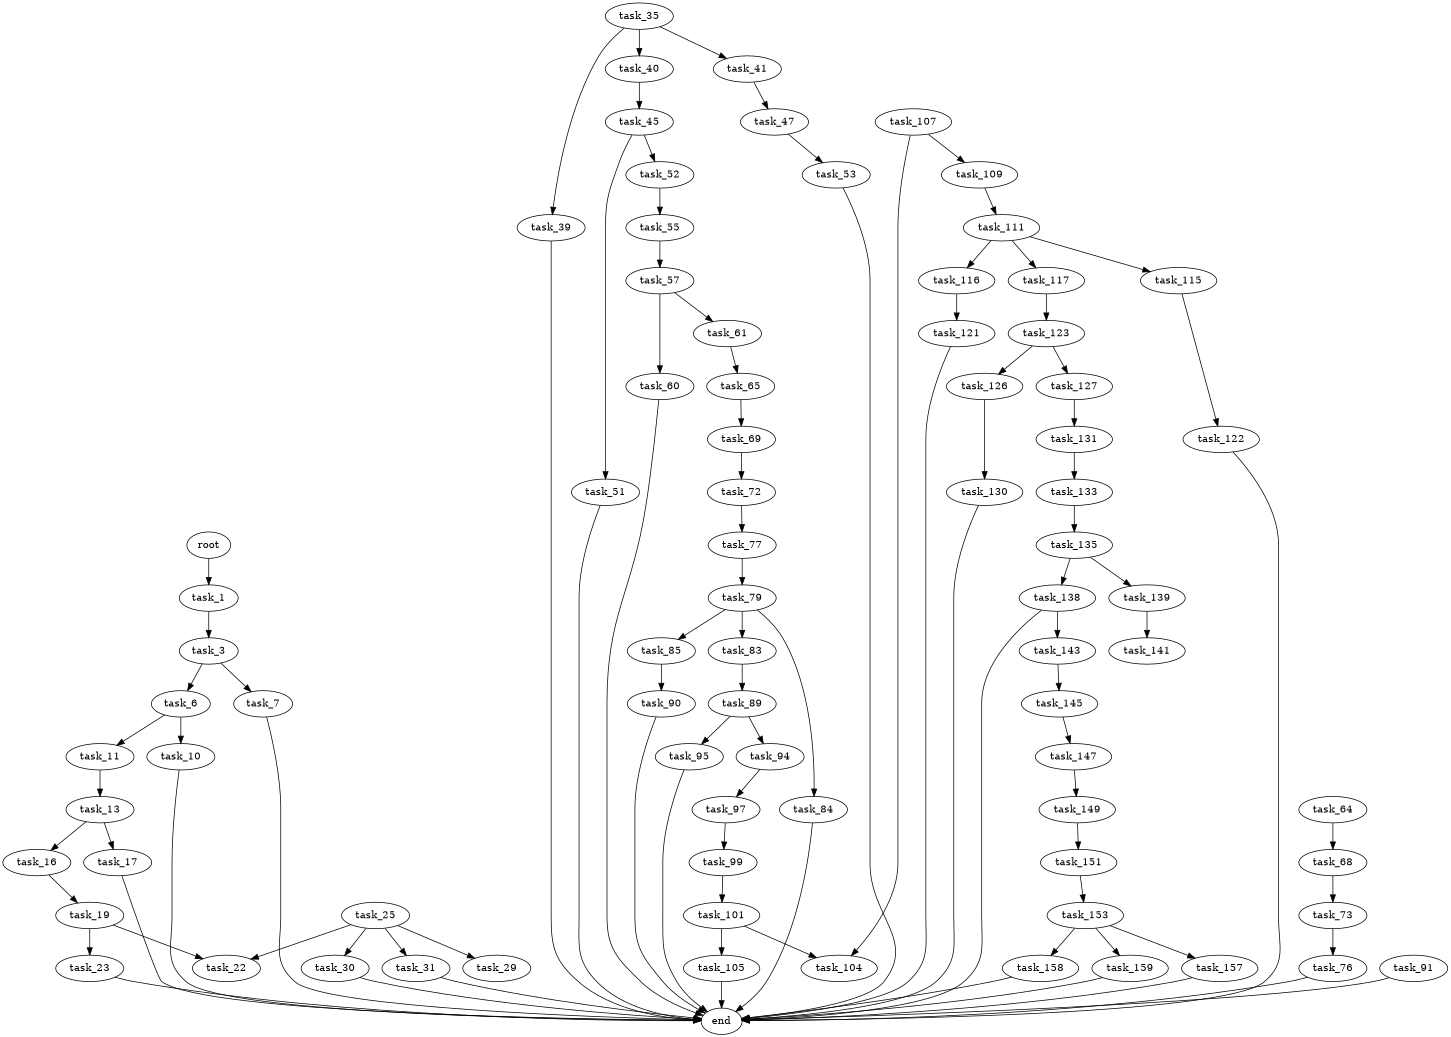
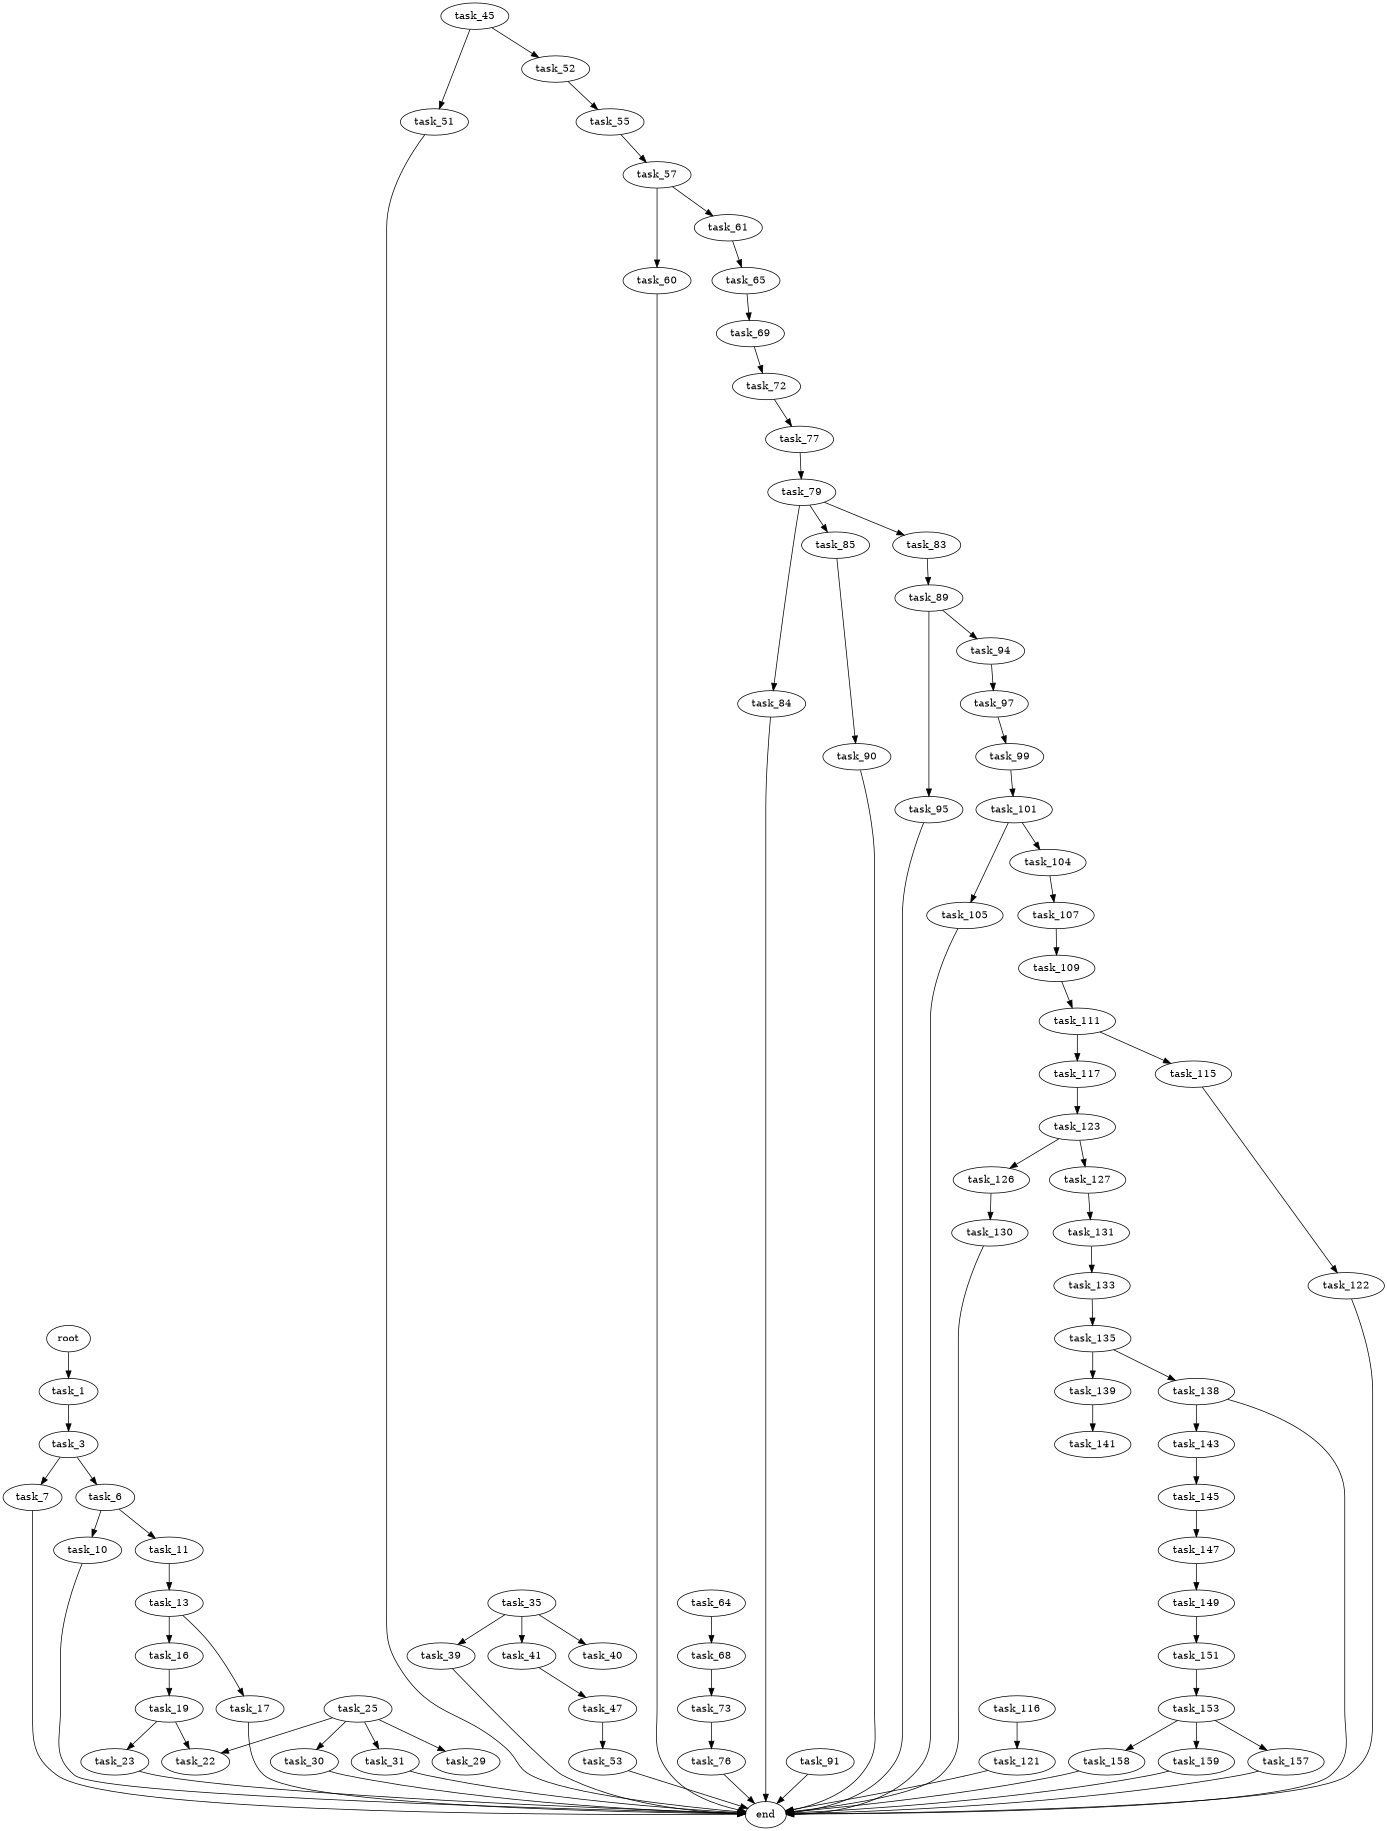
(639, 92) -> none
(982, 251) -> none
(898, 548) -> (1051, 885)
